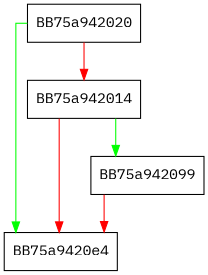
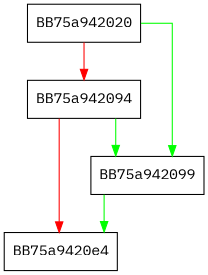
(84, 99) -> (84, 99)
(16, 117) -> (172, 69)
(104, 208) -> (104, 208)
